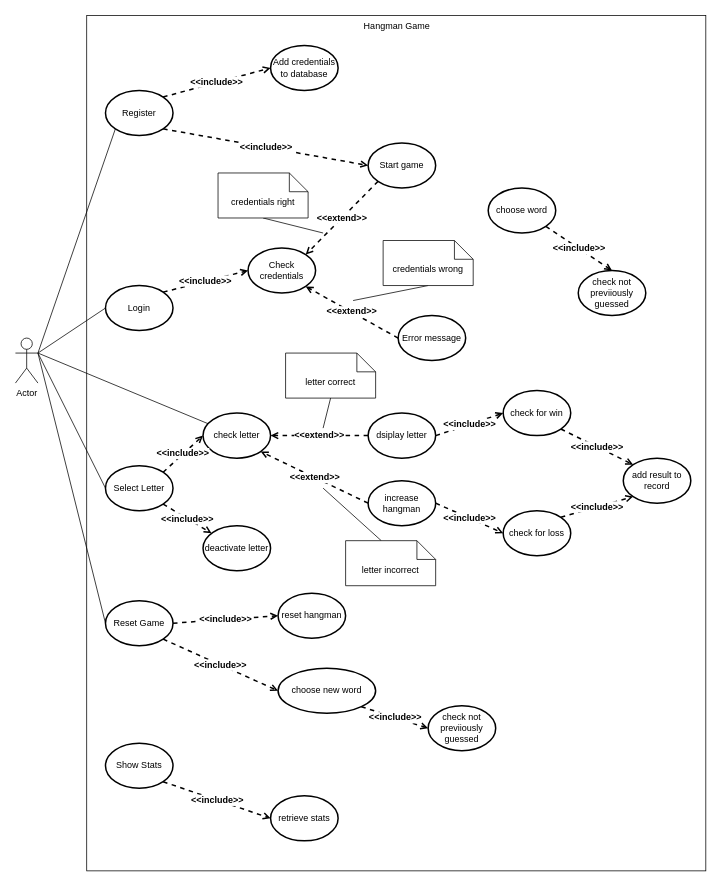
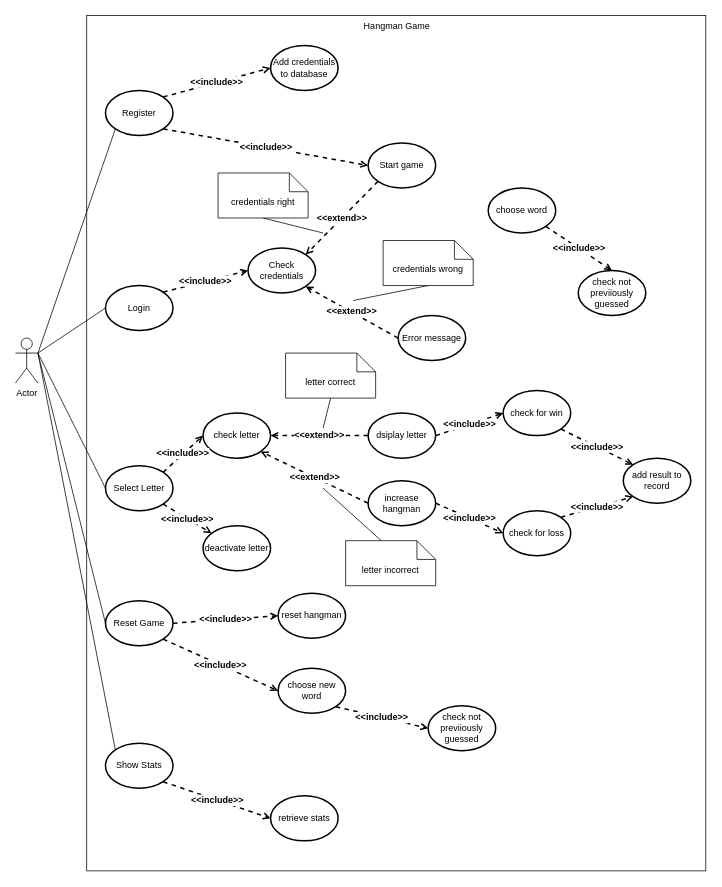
(124, 389) -> (80, 568)
(327, 690) -> (312, 690)
